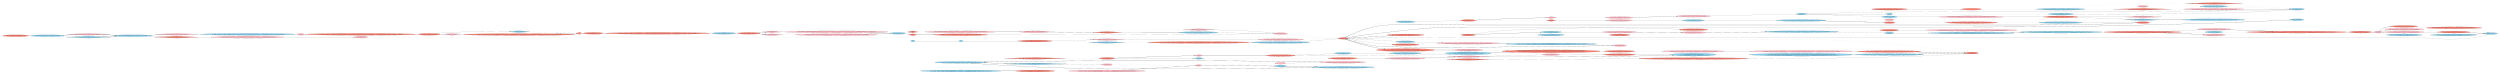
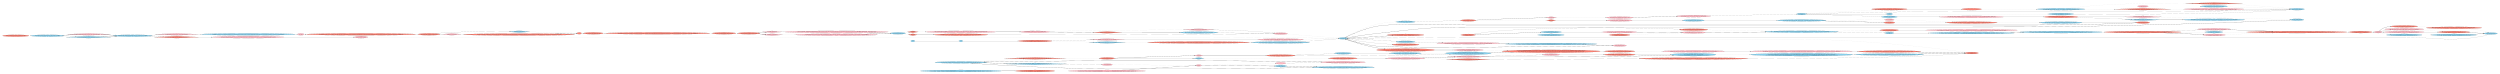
(724, 33) -> (724, 33)
(1343, 38) -> (1343, 38)
